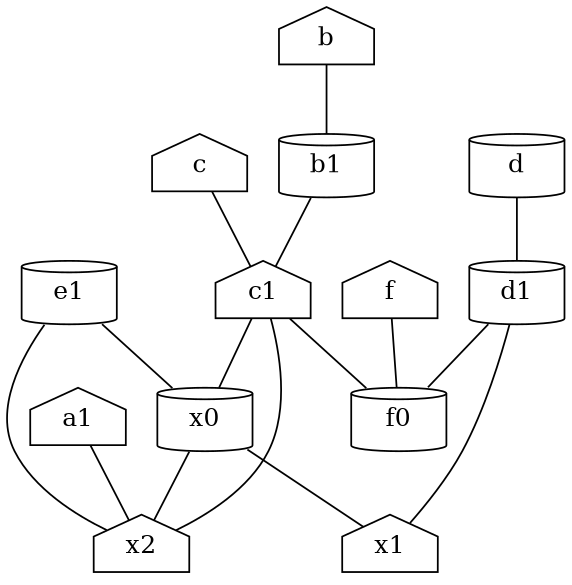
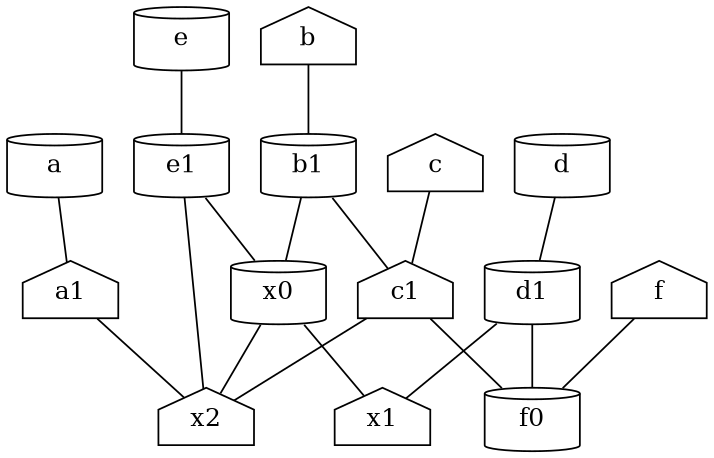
none -> (182, 39)
none -> (55, 166)
(235, 353) -> (293, 229)
